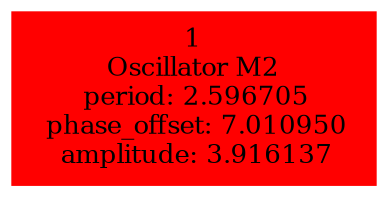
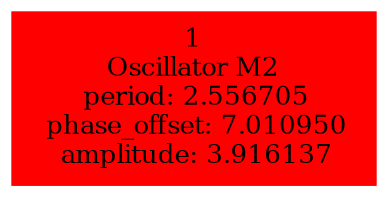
(194, 97) -> (194, 97)
